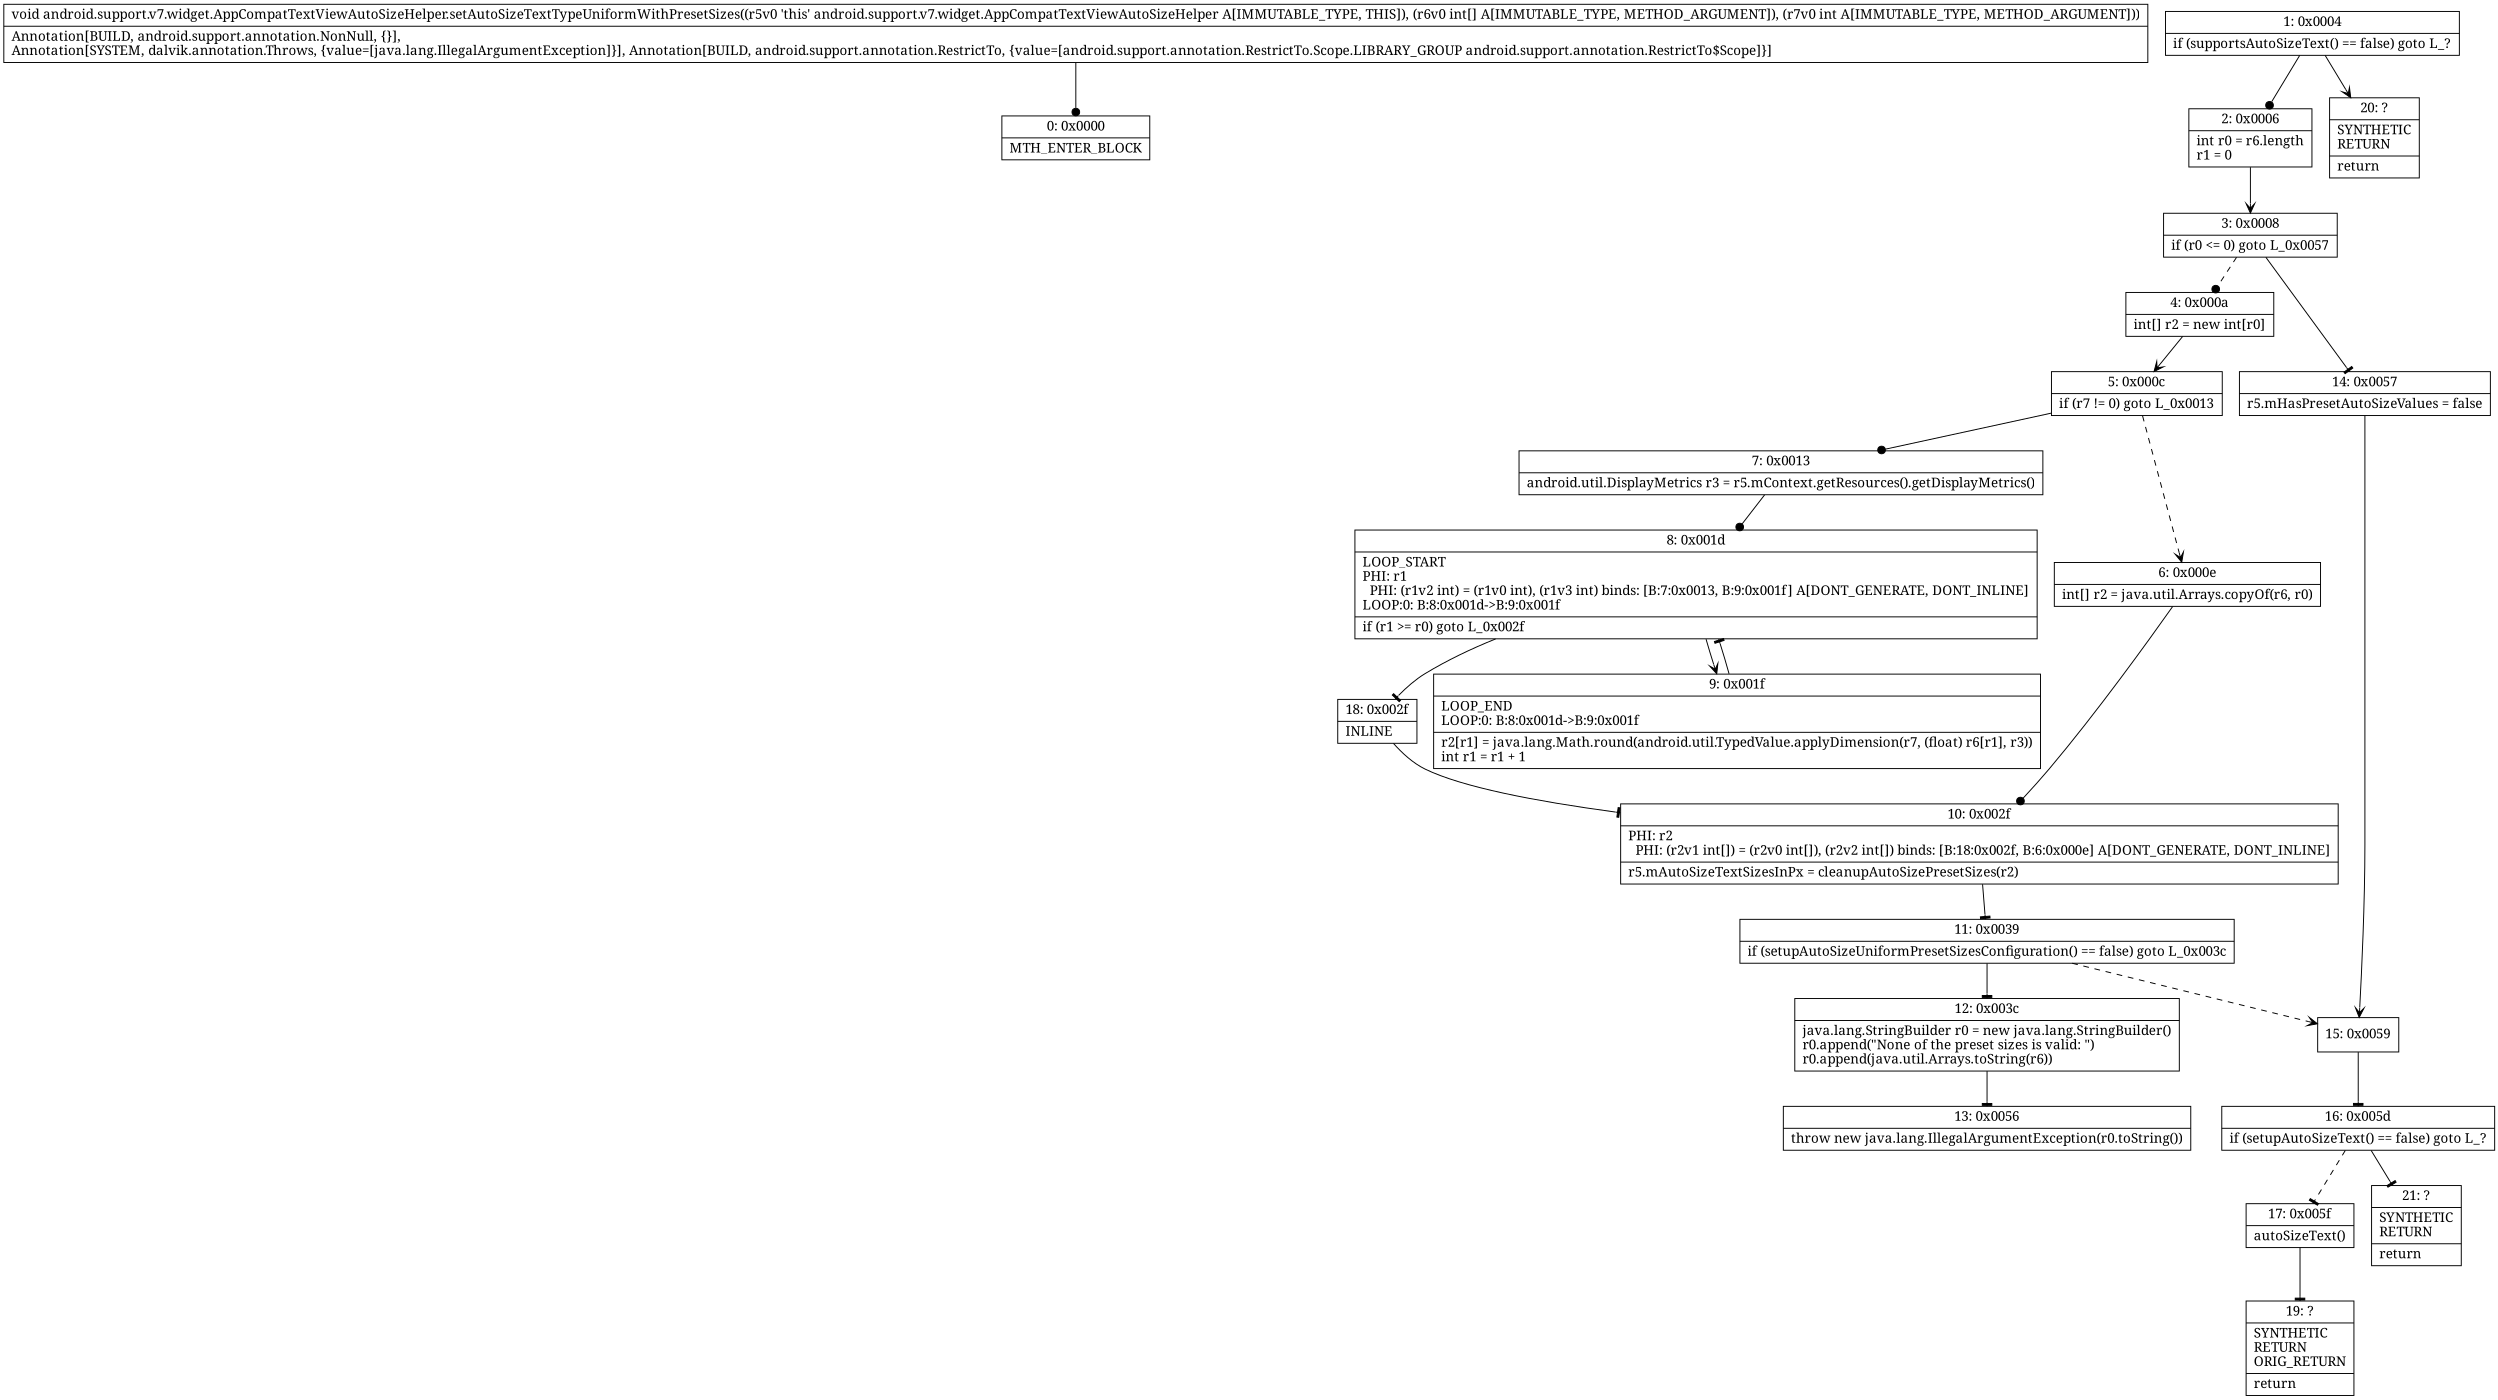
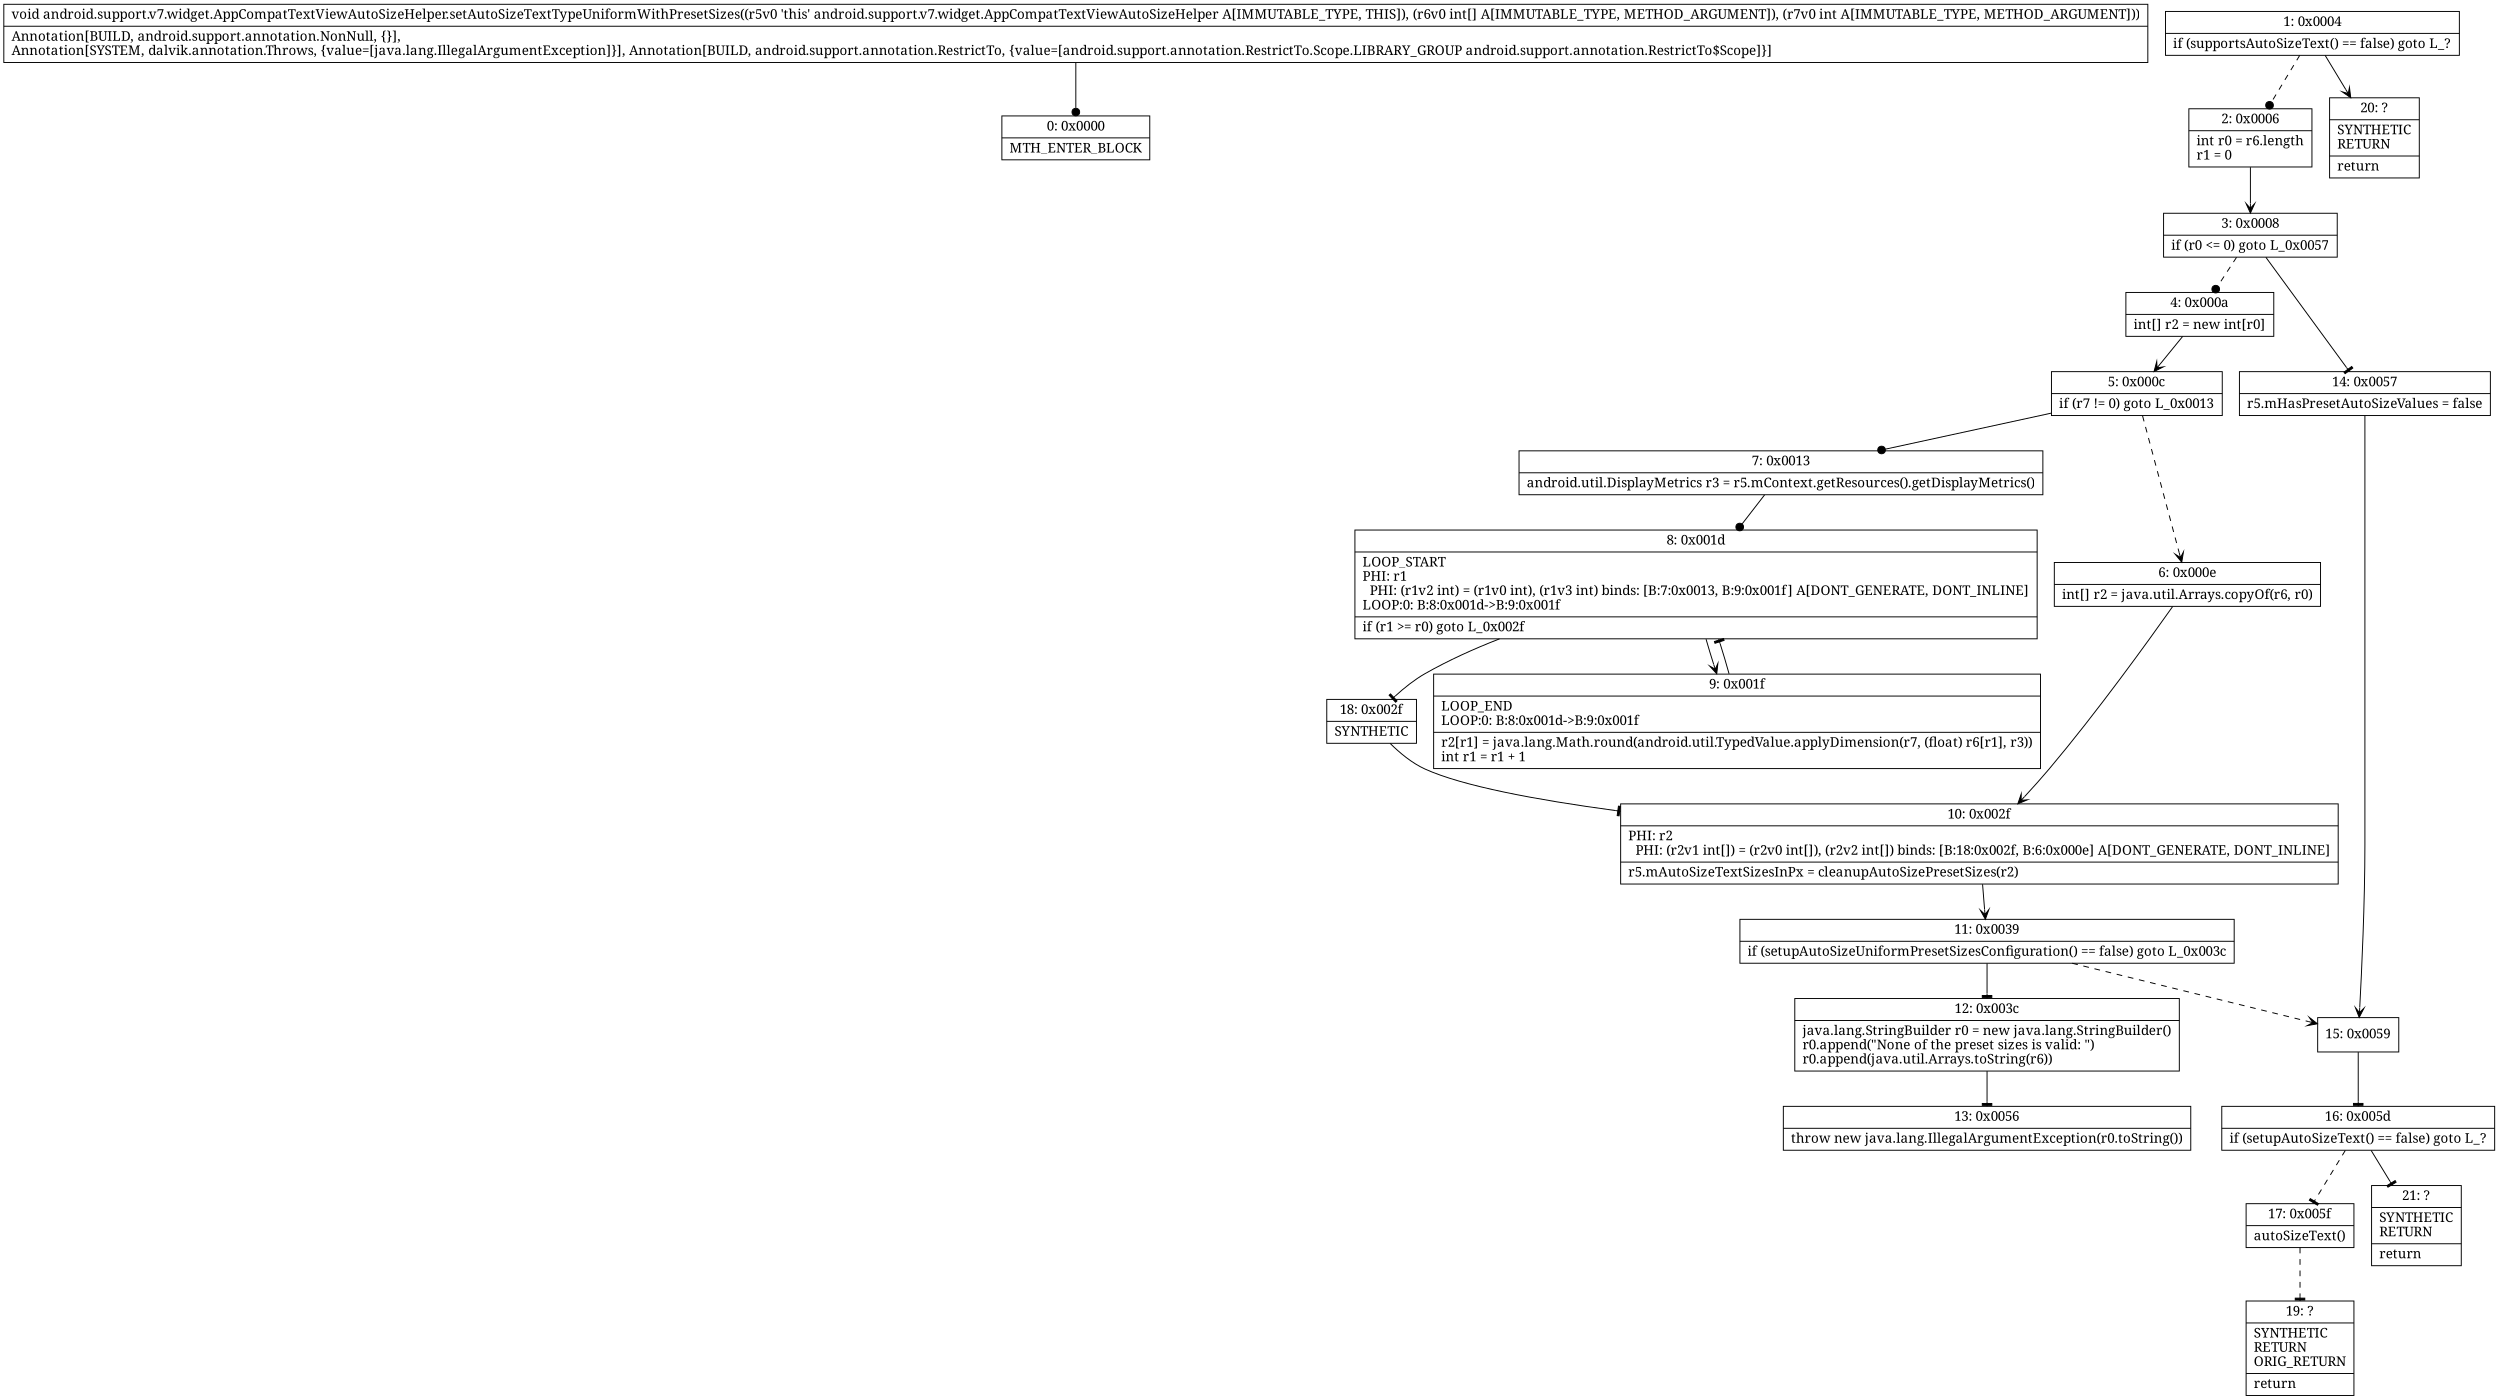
(2286, 78) -> (2286, 78)
(2101, 705) -> (2101, 704)
(1369, 732) -> (1372, 732)
(1984, 899) -> (1984, 897)
(2300, 1272) -> (2300, 1272)
